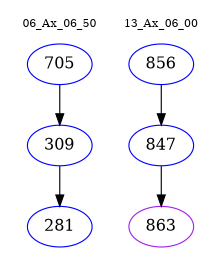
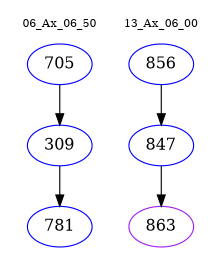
(60, 227) -> (60, 227)
